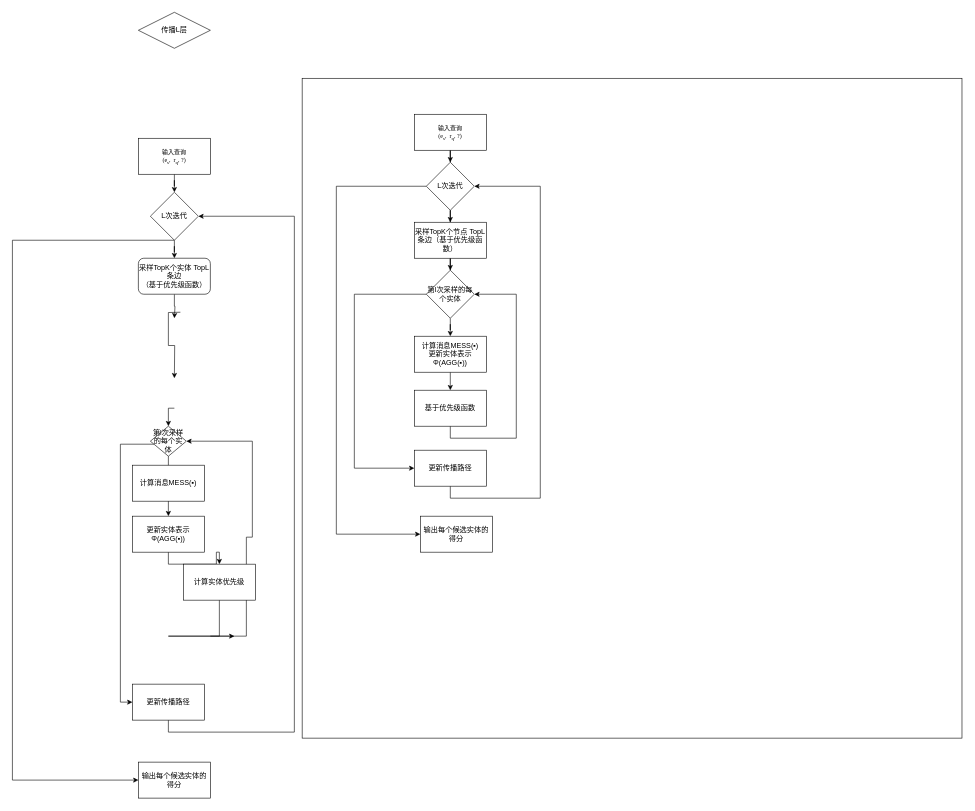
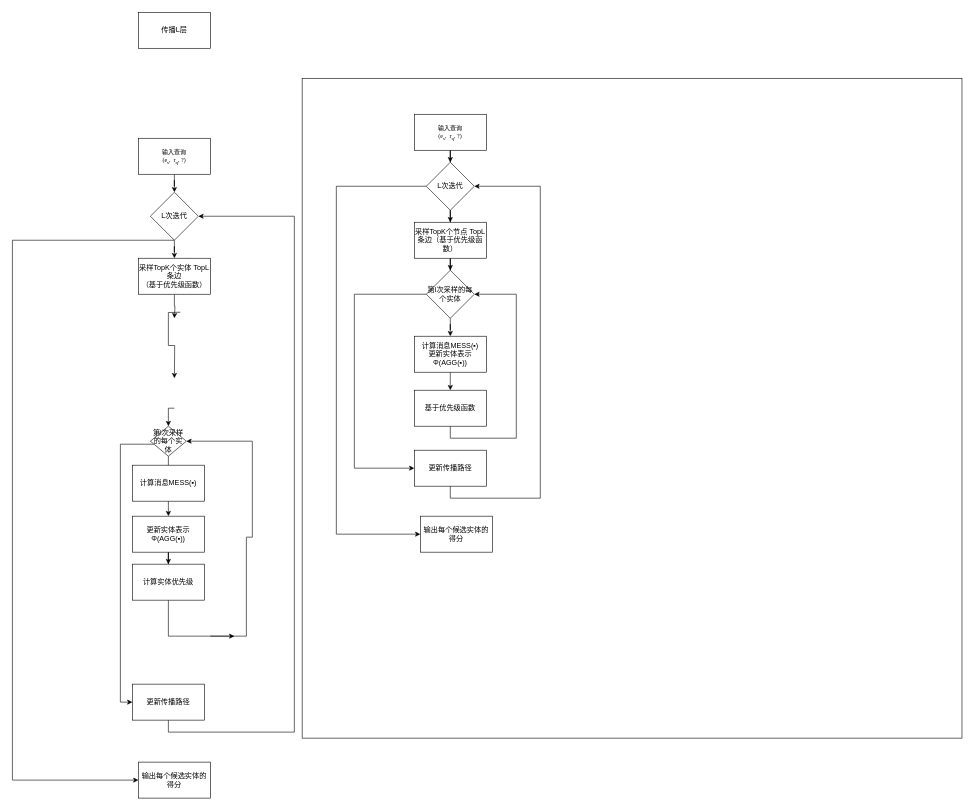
(174, 30) -> (174, 30)
(174, 276) -> (174, 276)
(219, 582) -> (168, 582)
